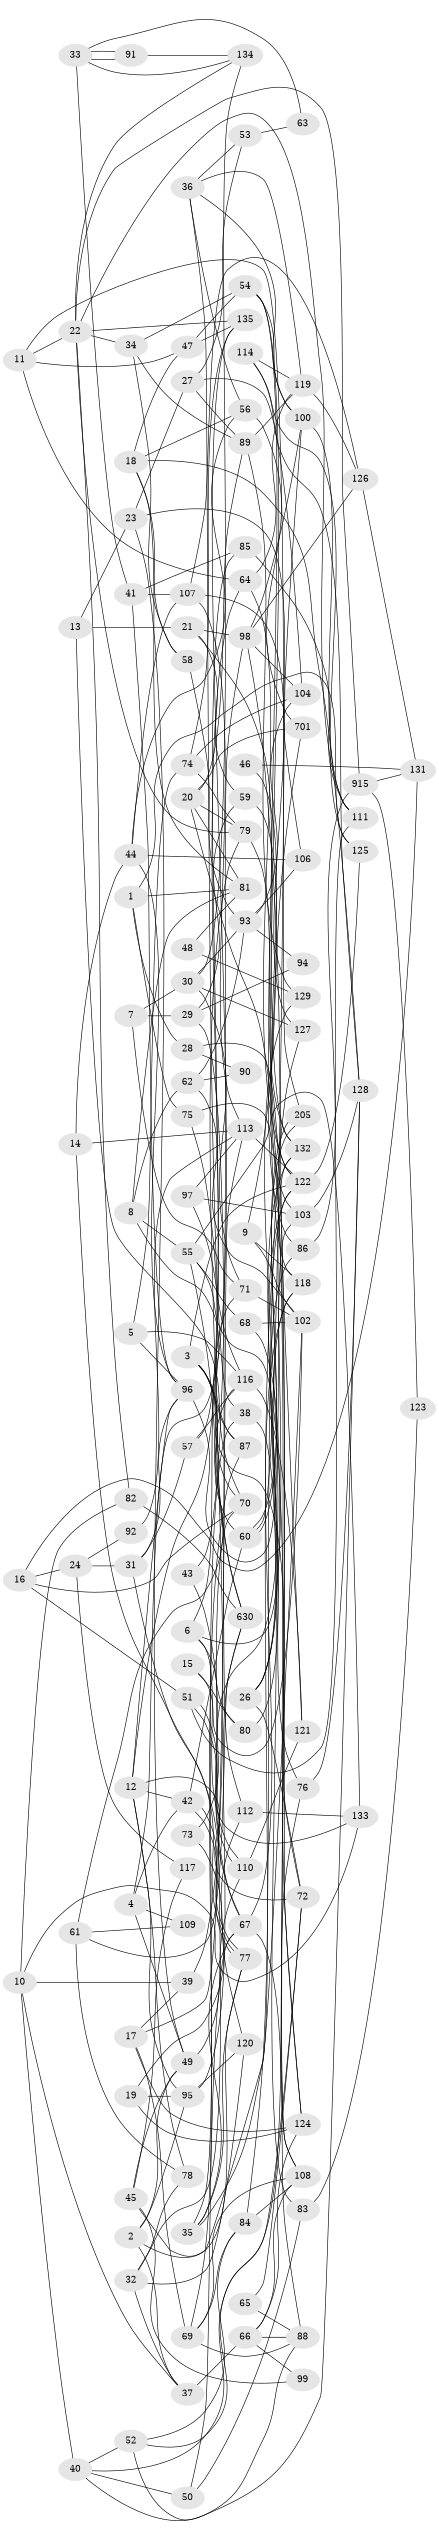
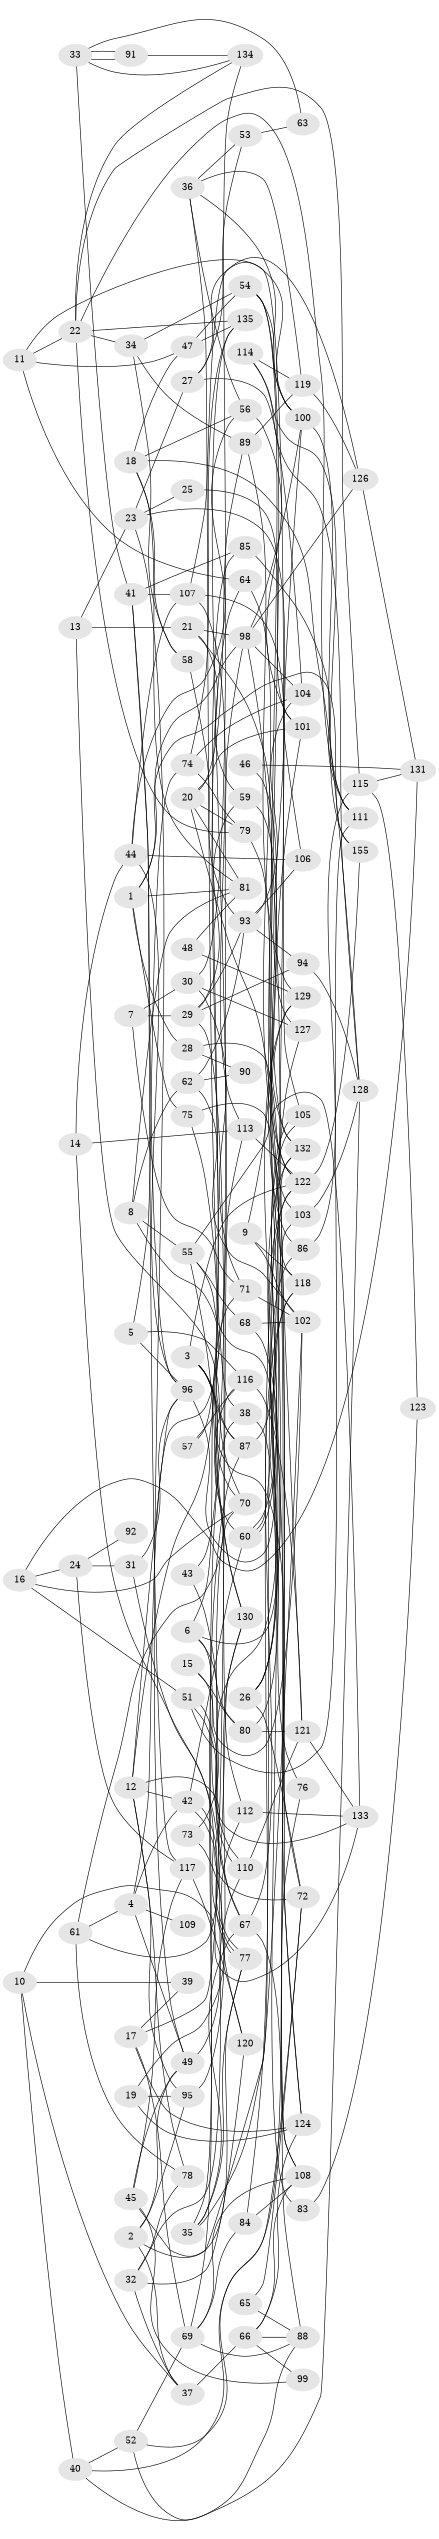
(219, 418) -> (280, 294)
(273, 469) -> none
none -> (188, 490)
(303, 728) -> (303, 728)
none -> (166, 736)
(360, 785) -> (360, 785)
(360, 851) -> (360, 851)
(217, 953) -> (229, 958)
(303, 1116) -> (303, 1116)
(188, 1196) -> none
none -> (274, 1223)
none -> (151, 1297)
(155, 1315) -> none
(216, 1407) -> none
(131, 1499) -> none
(167, 1510) -> none
(344, 1545) -> (341, 1024)
(245, 1618) -> (245, 1618)
none -> (274, 1732)
none -> (332, 1774)
(131, 1929) -> (103, 1919)
(216, 2070) -> (220, 1955)
(219, 2386) -> (159, 2389)
(188, 2498) -> none
